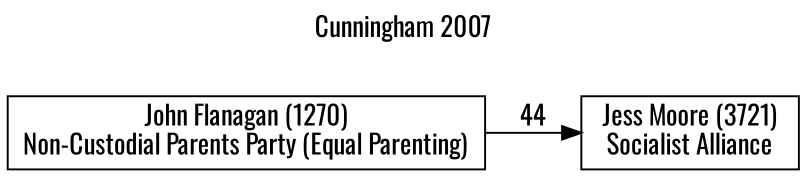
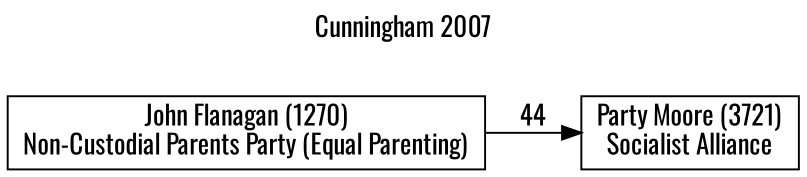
(690, 133) -> (690, 133)
